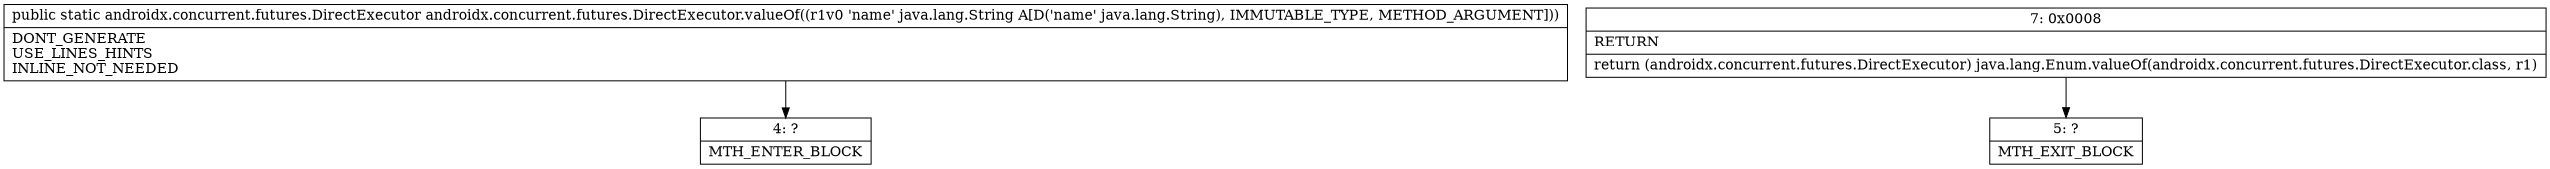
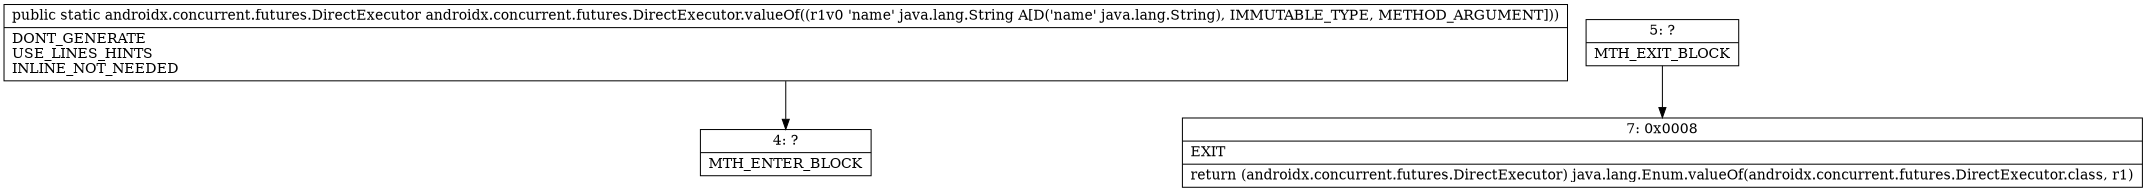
(1627, 42) -> (1208, 152)
(2066, 93) -> (1662, 87)
